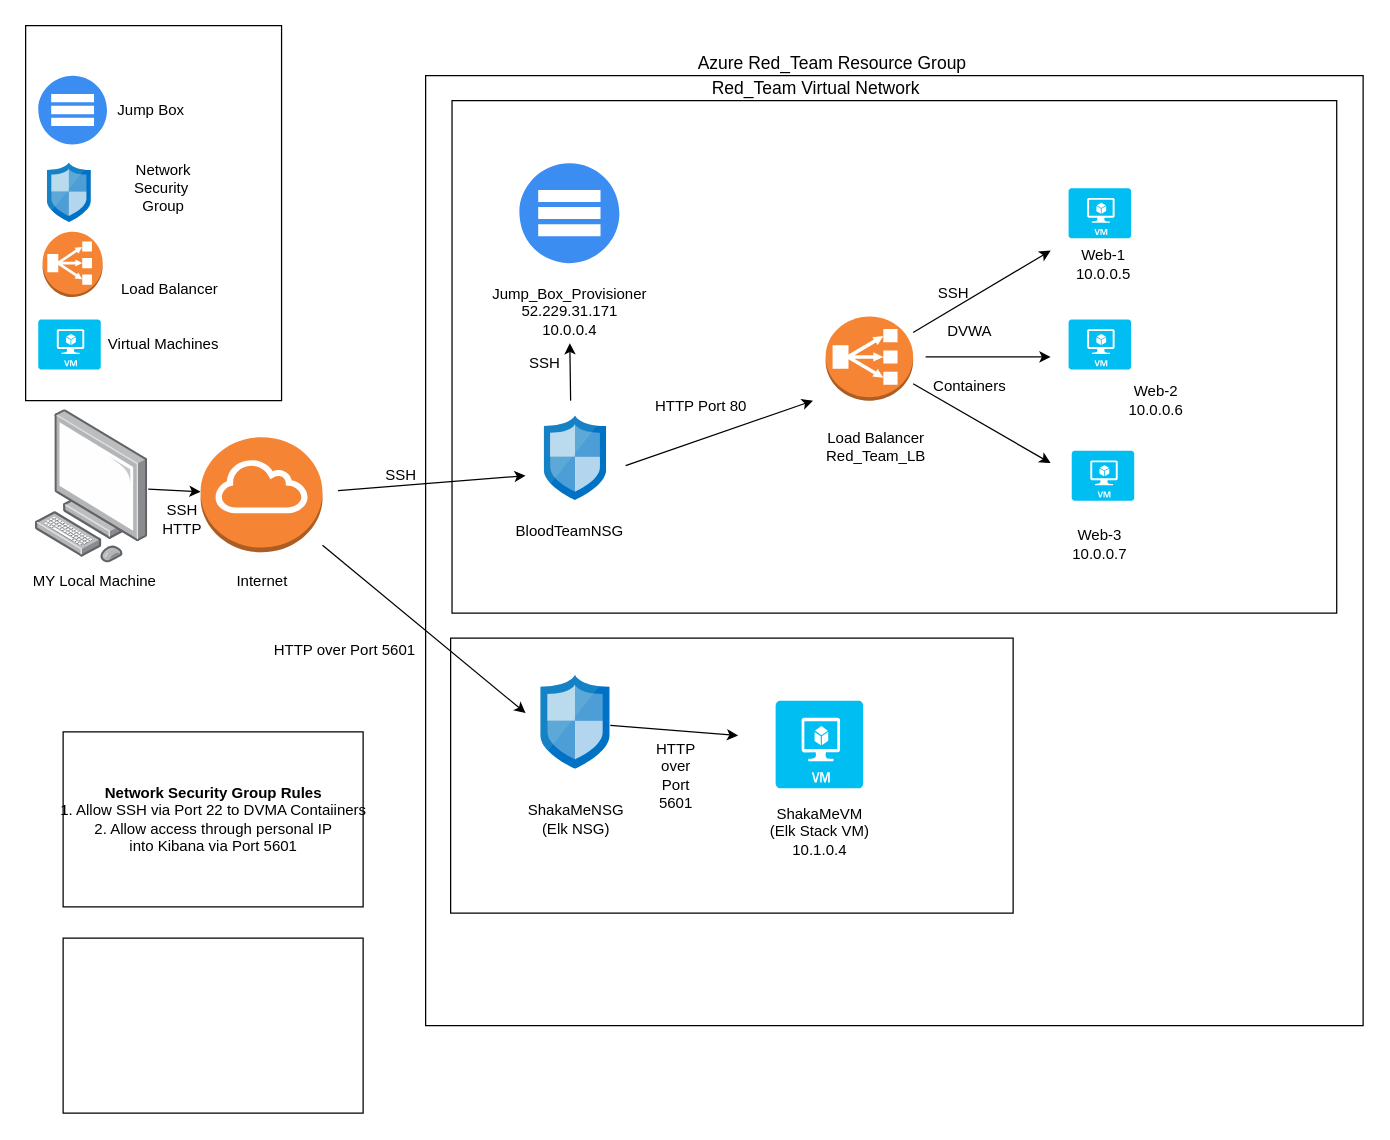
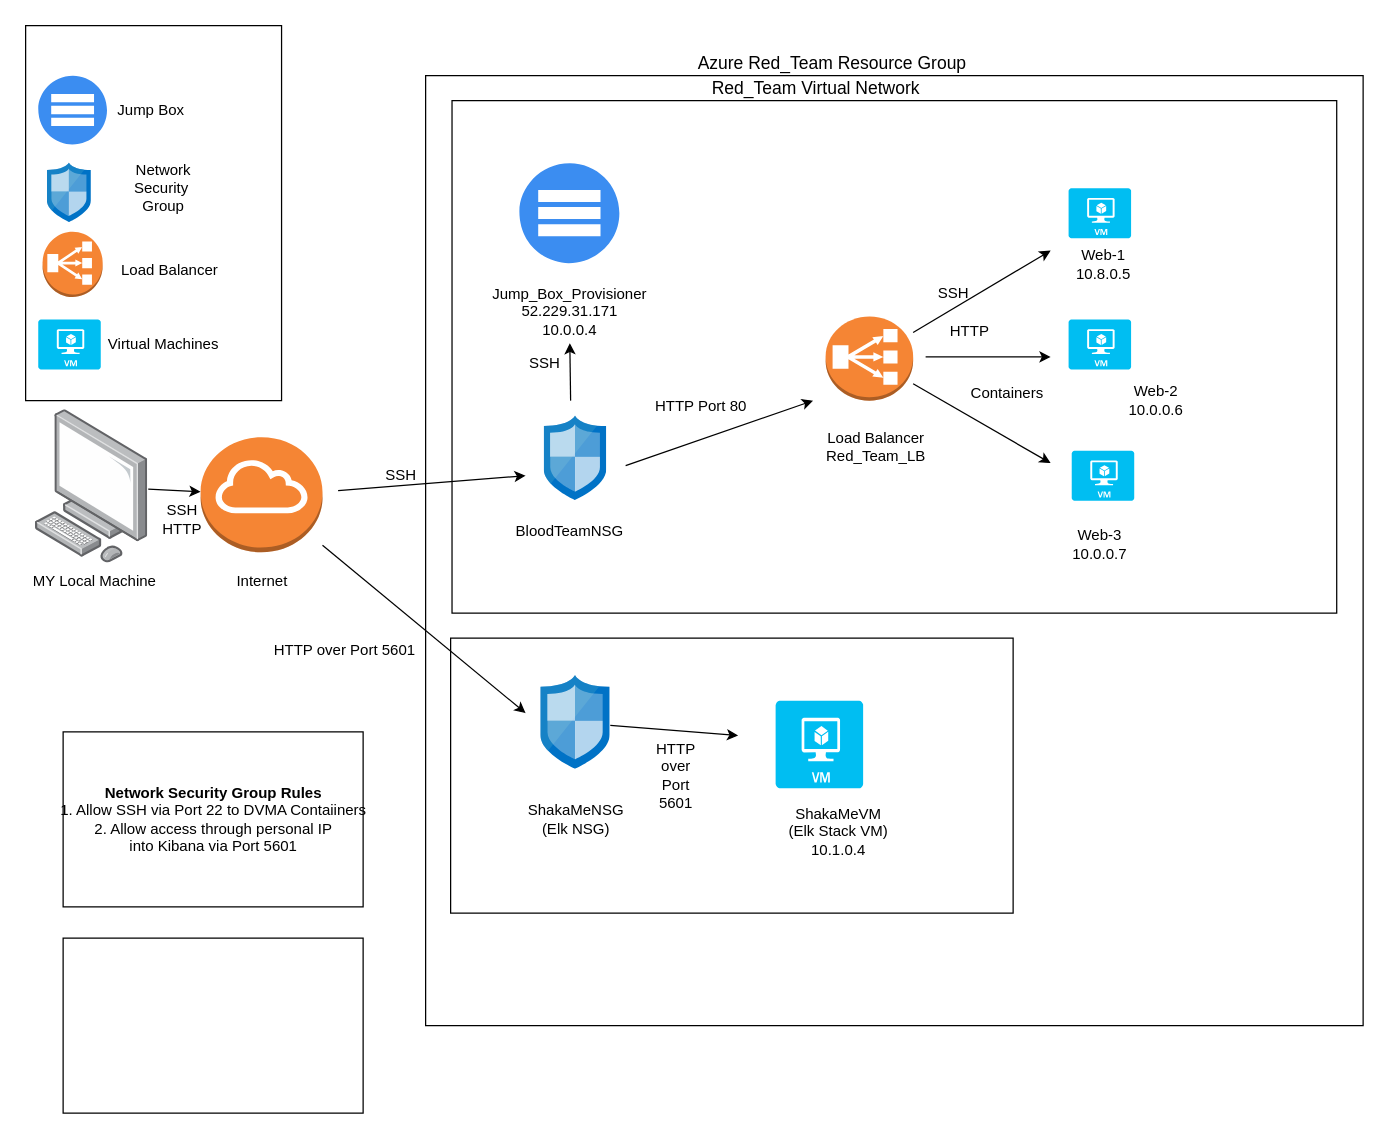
(1104, 264) -> (1104, 264)
(170, 289) -> (170, 271)
(970, 332) -> (970, 332)
(969, 386) -> (1007, 393)
(819, 832) -> (838, 832)
